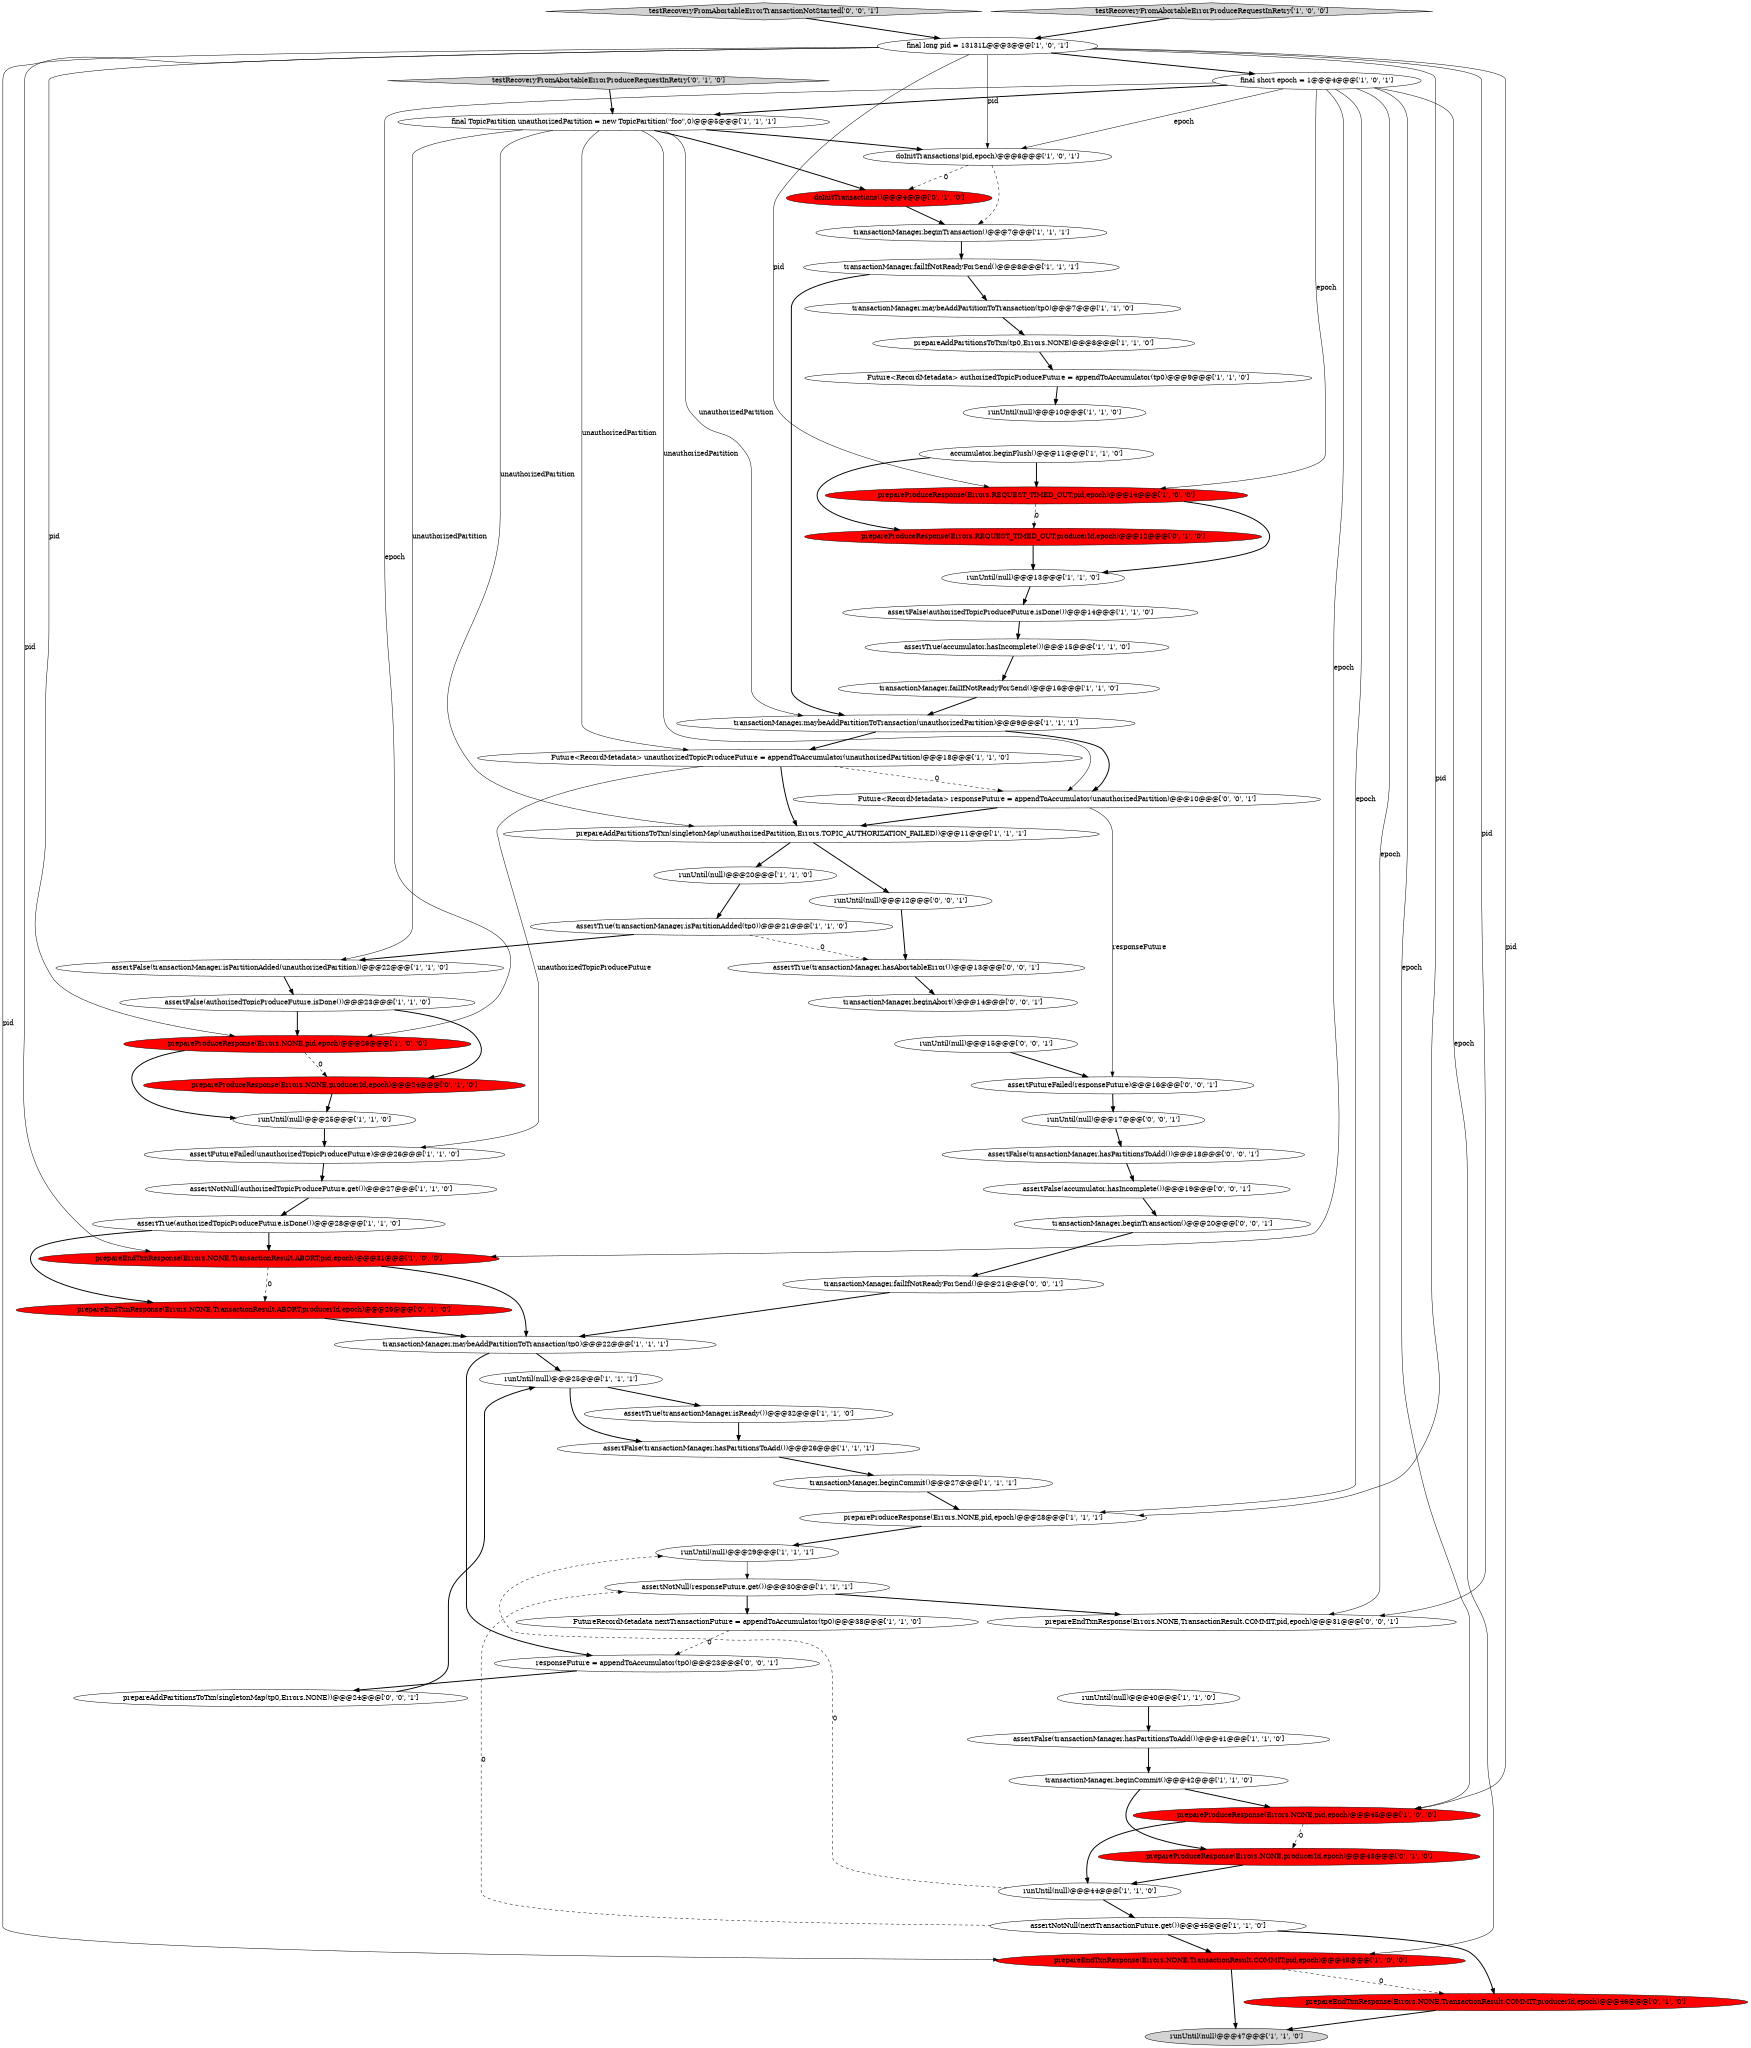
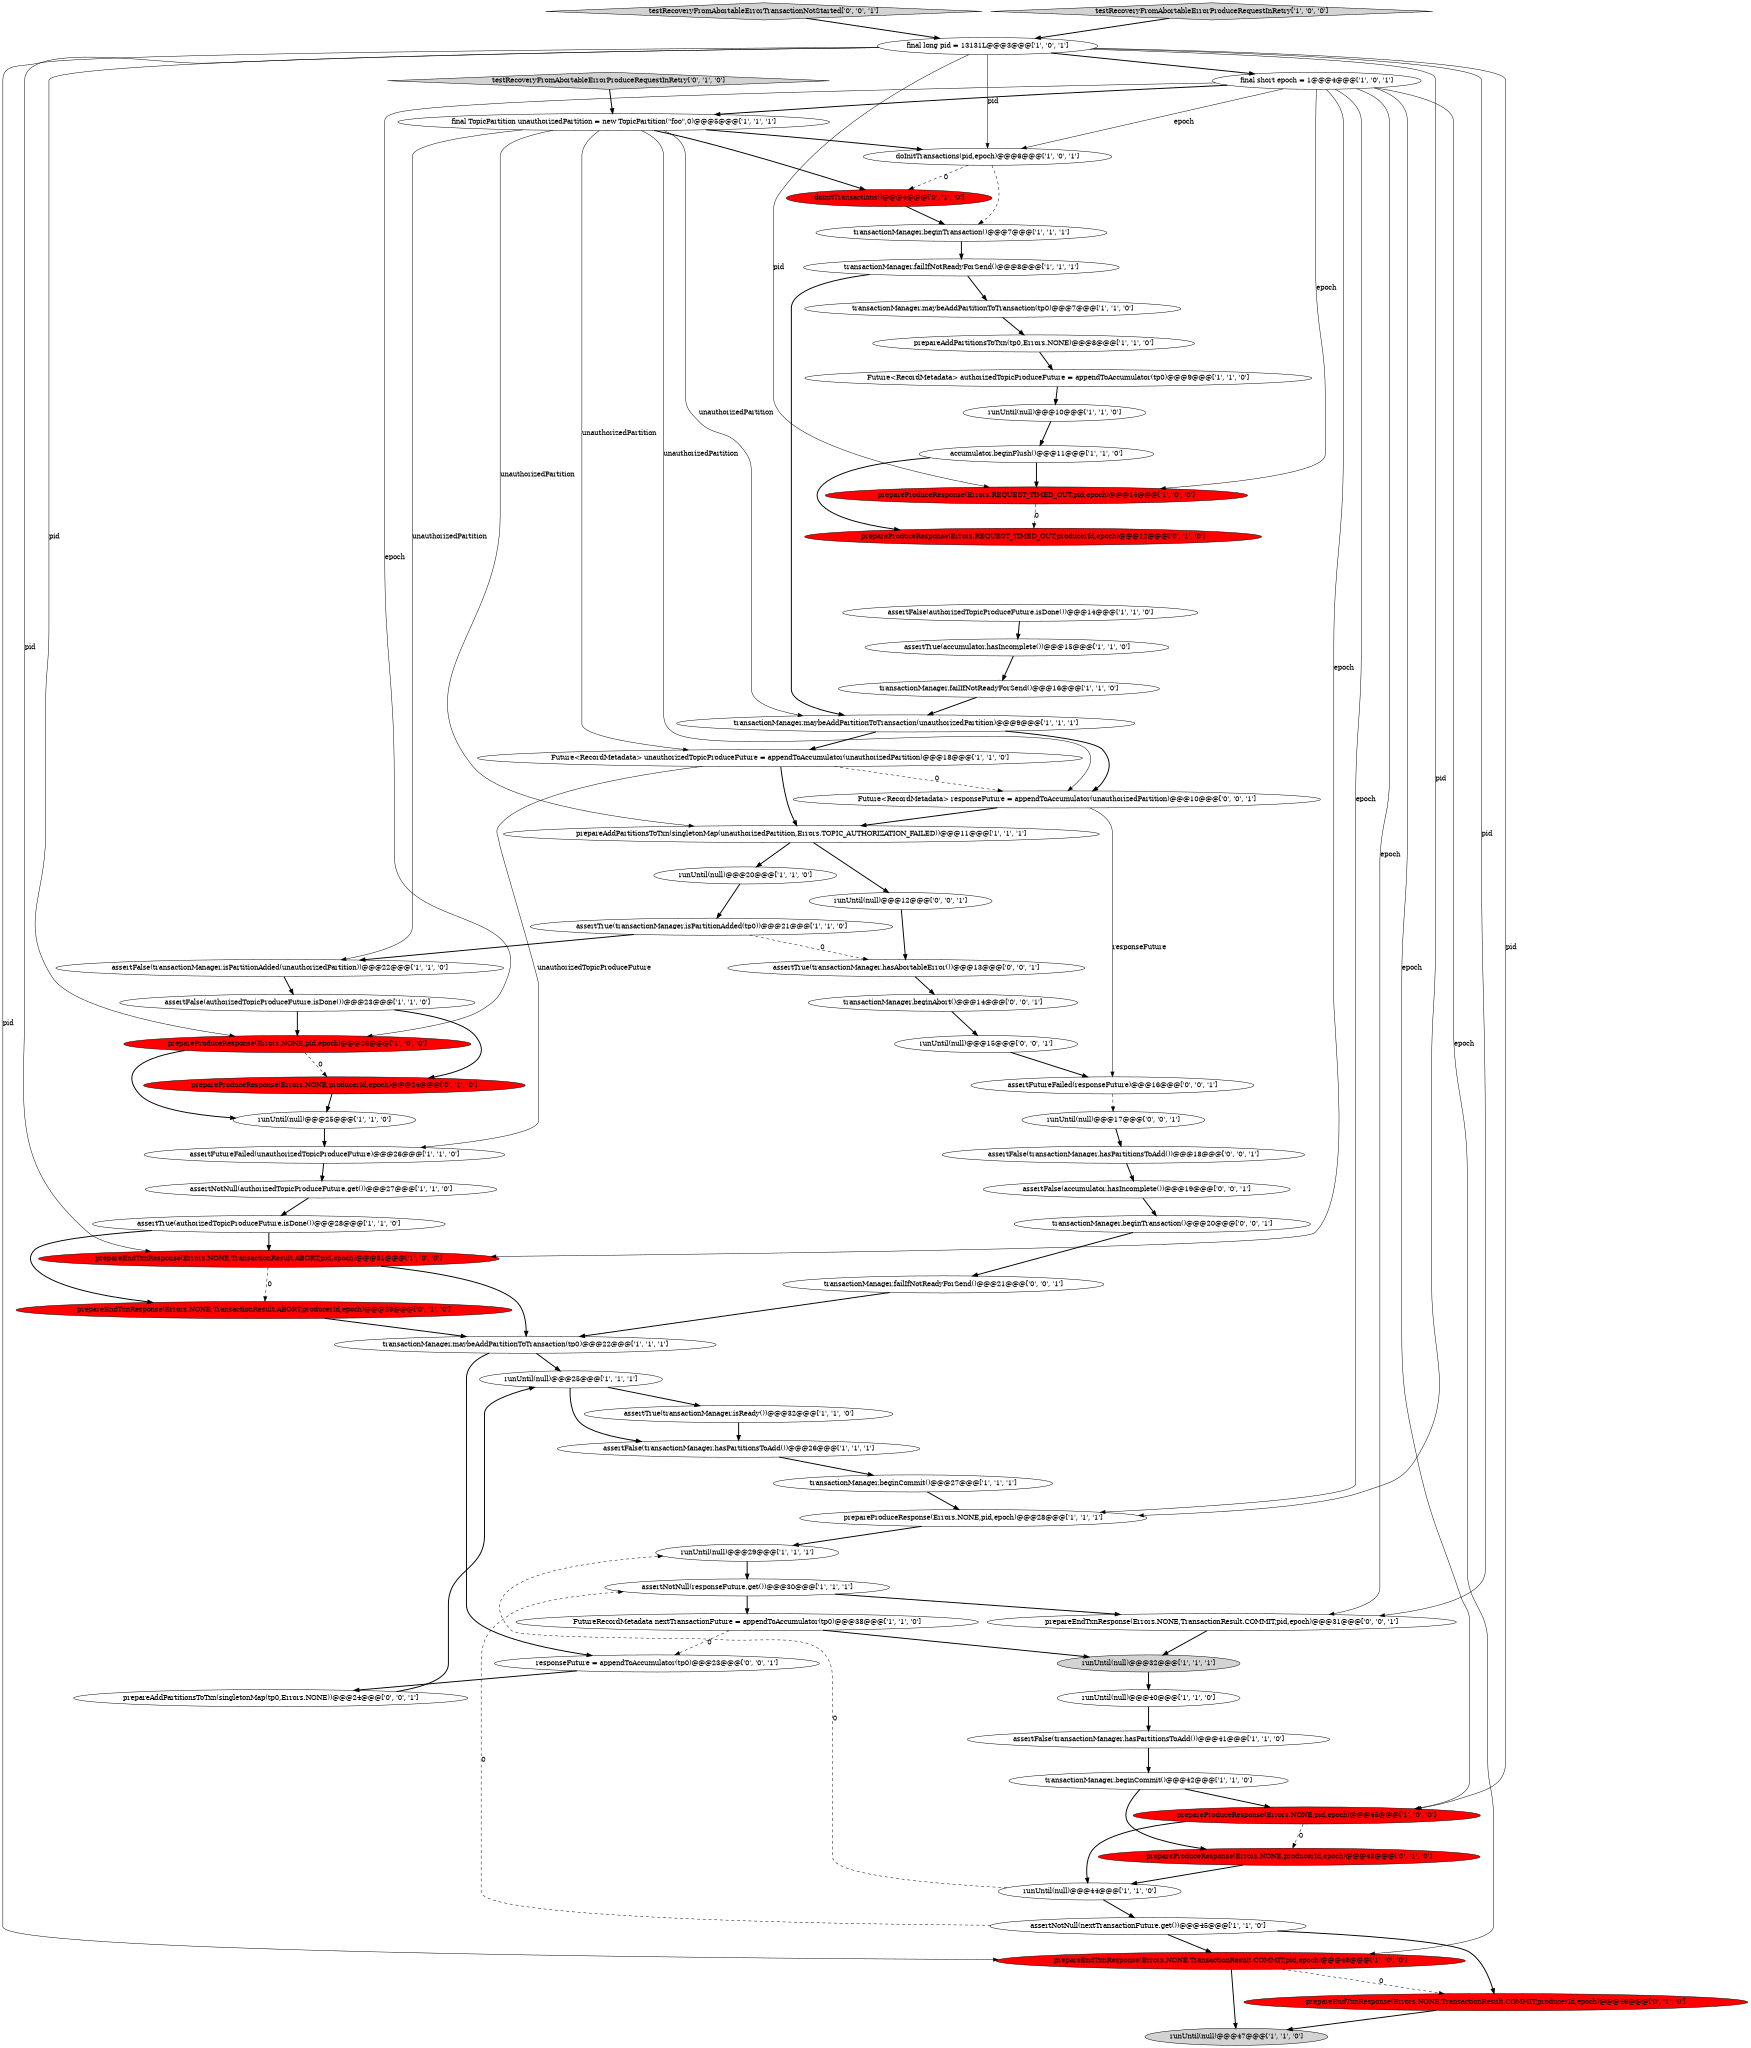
none -> (1046, 431)
(1033, 578) -> none
none -> (963, 1022)
(1113, 1100) -> (1113, 1100)
(747, 1568) -> (747, 1568)
none -> (1149, 1663)
